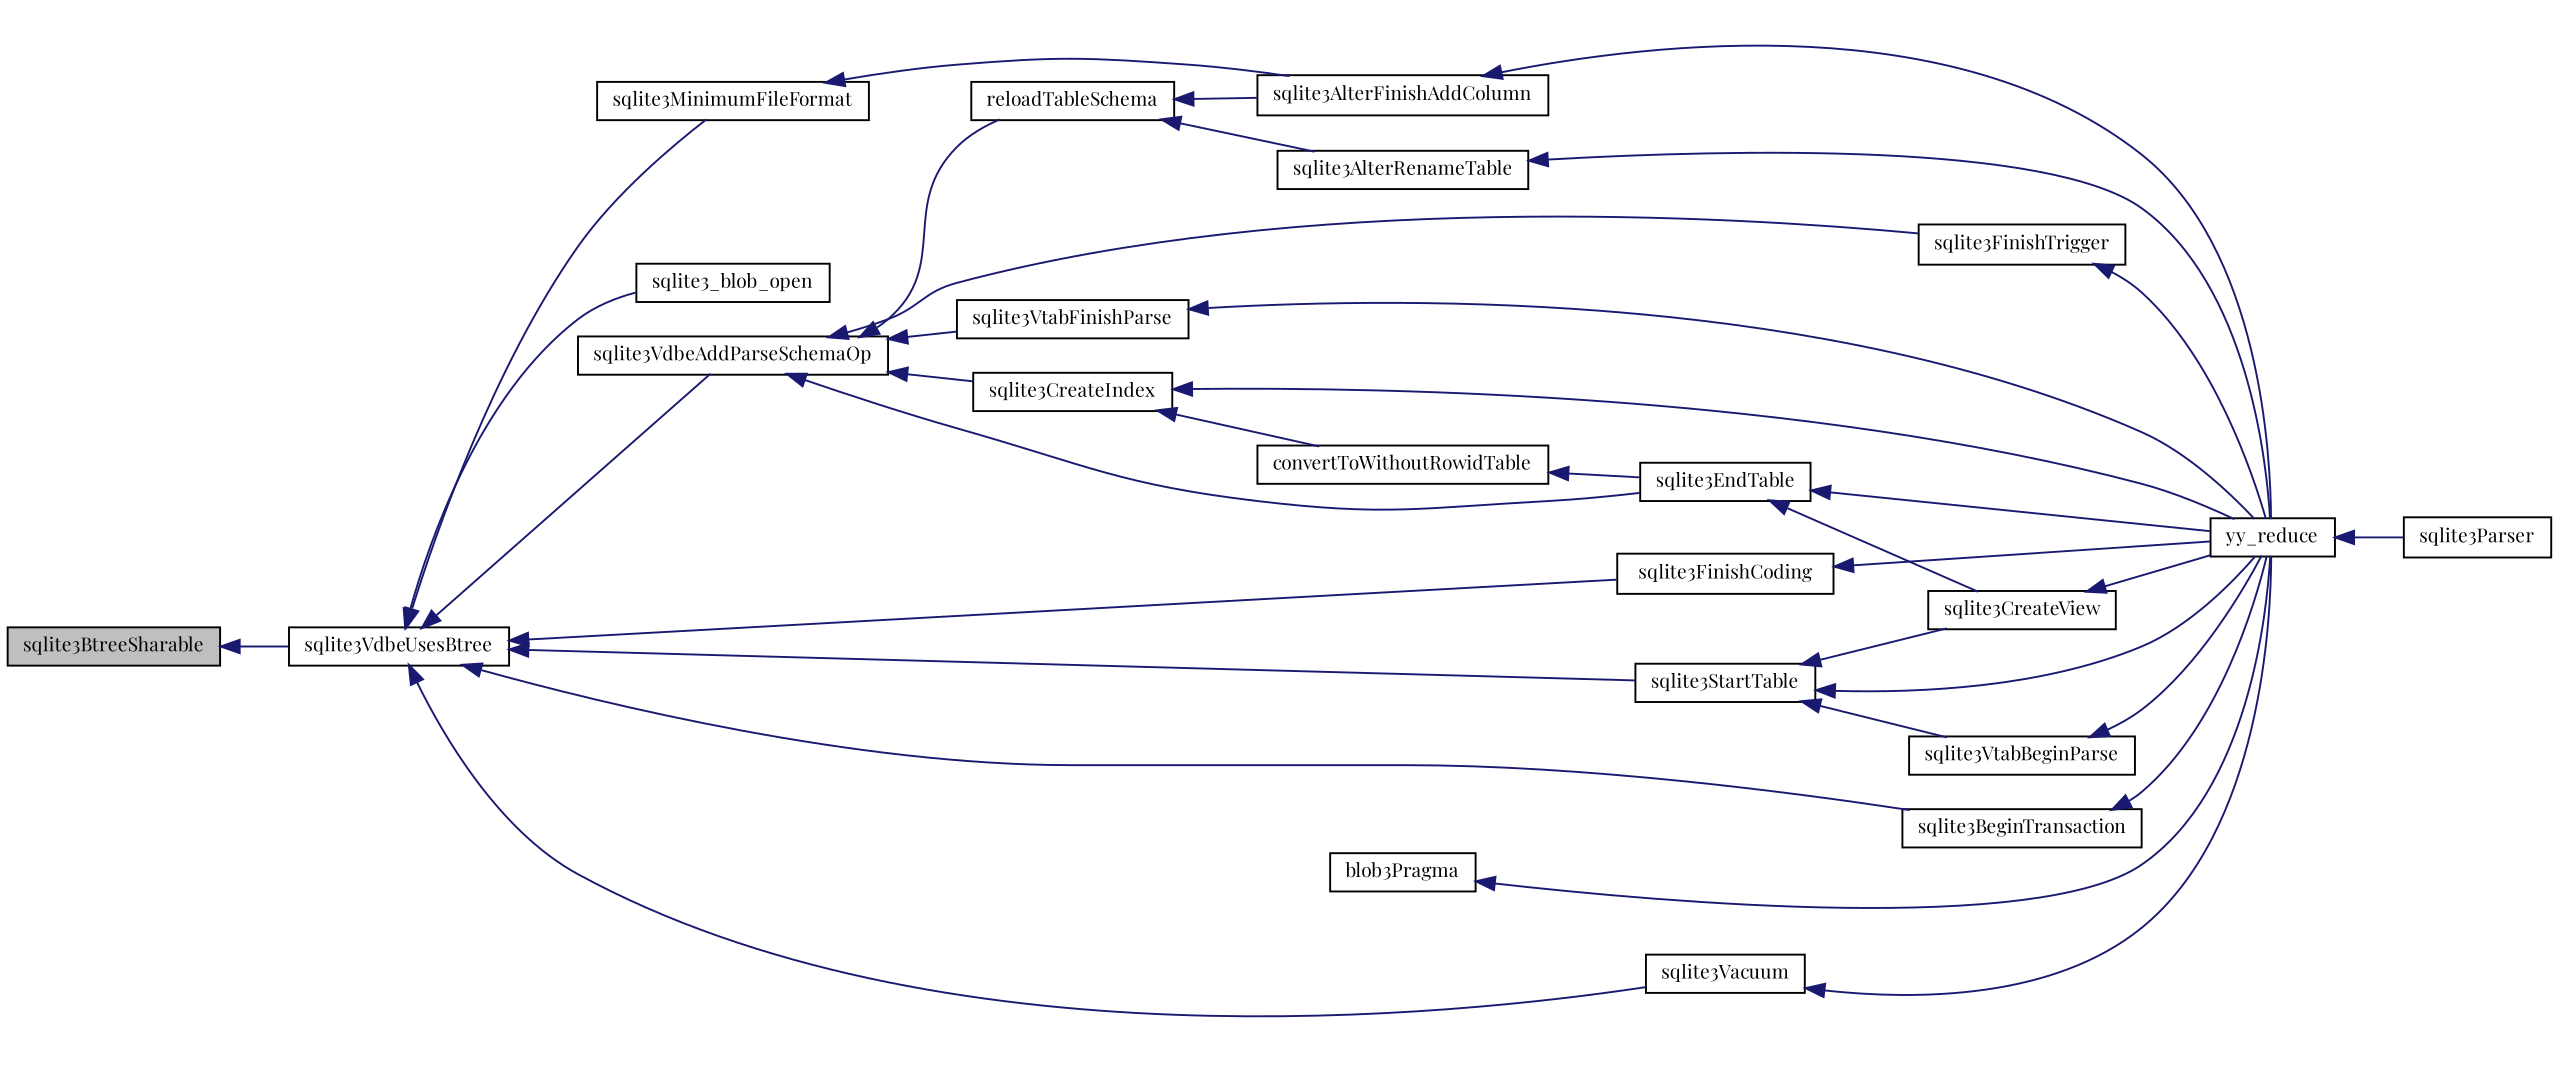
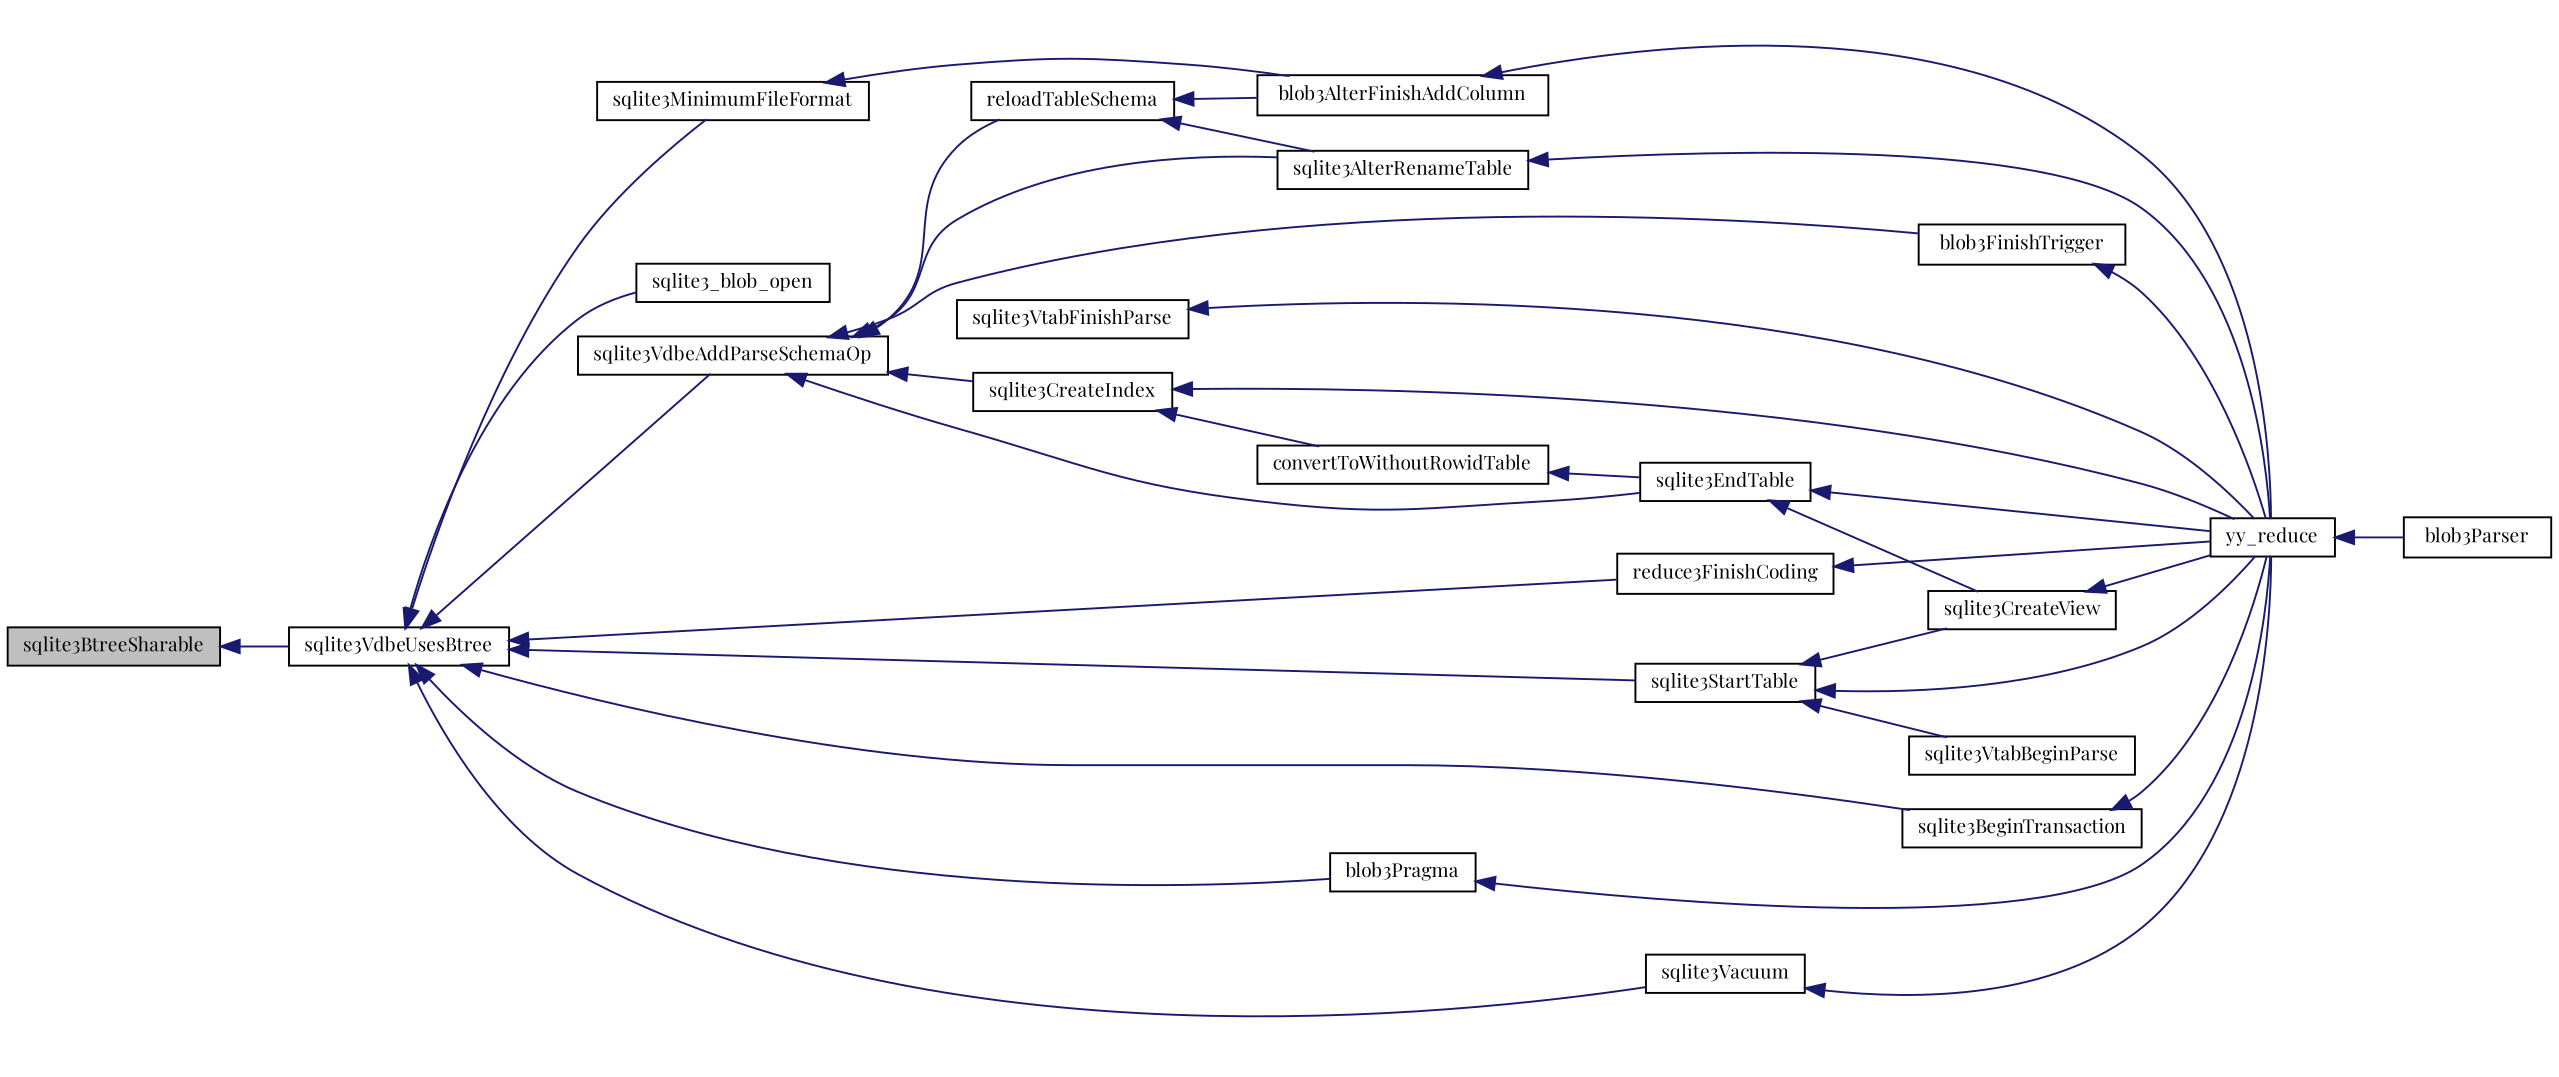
(1403, 95) -> (1403, 95)
(2022, 245) -> (2022, 245)
(932, 334) -> (1042, 183)
(2478, 537) -> (2478, 537)
(1725, 574) -> (1725, 574)
(2197, 654) -> none
none -> (856, 864)
